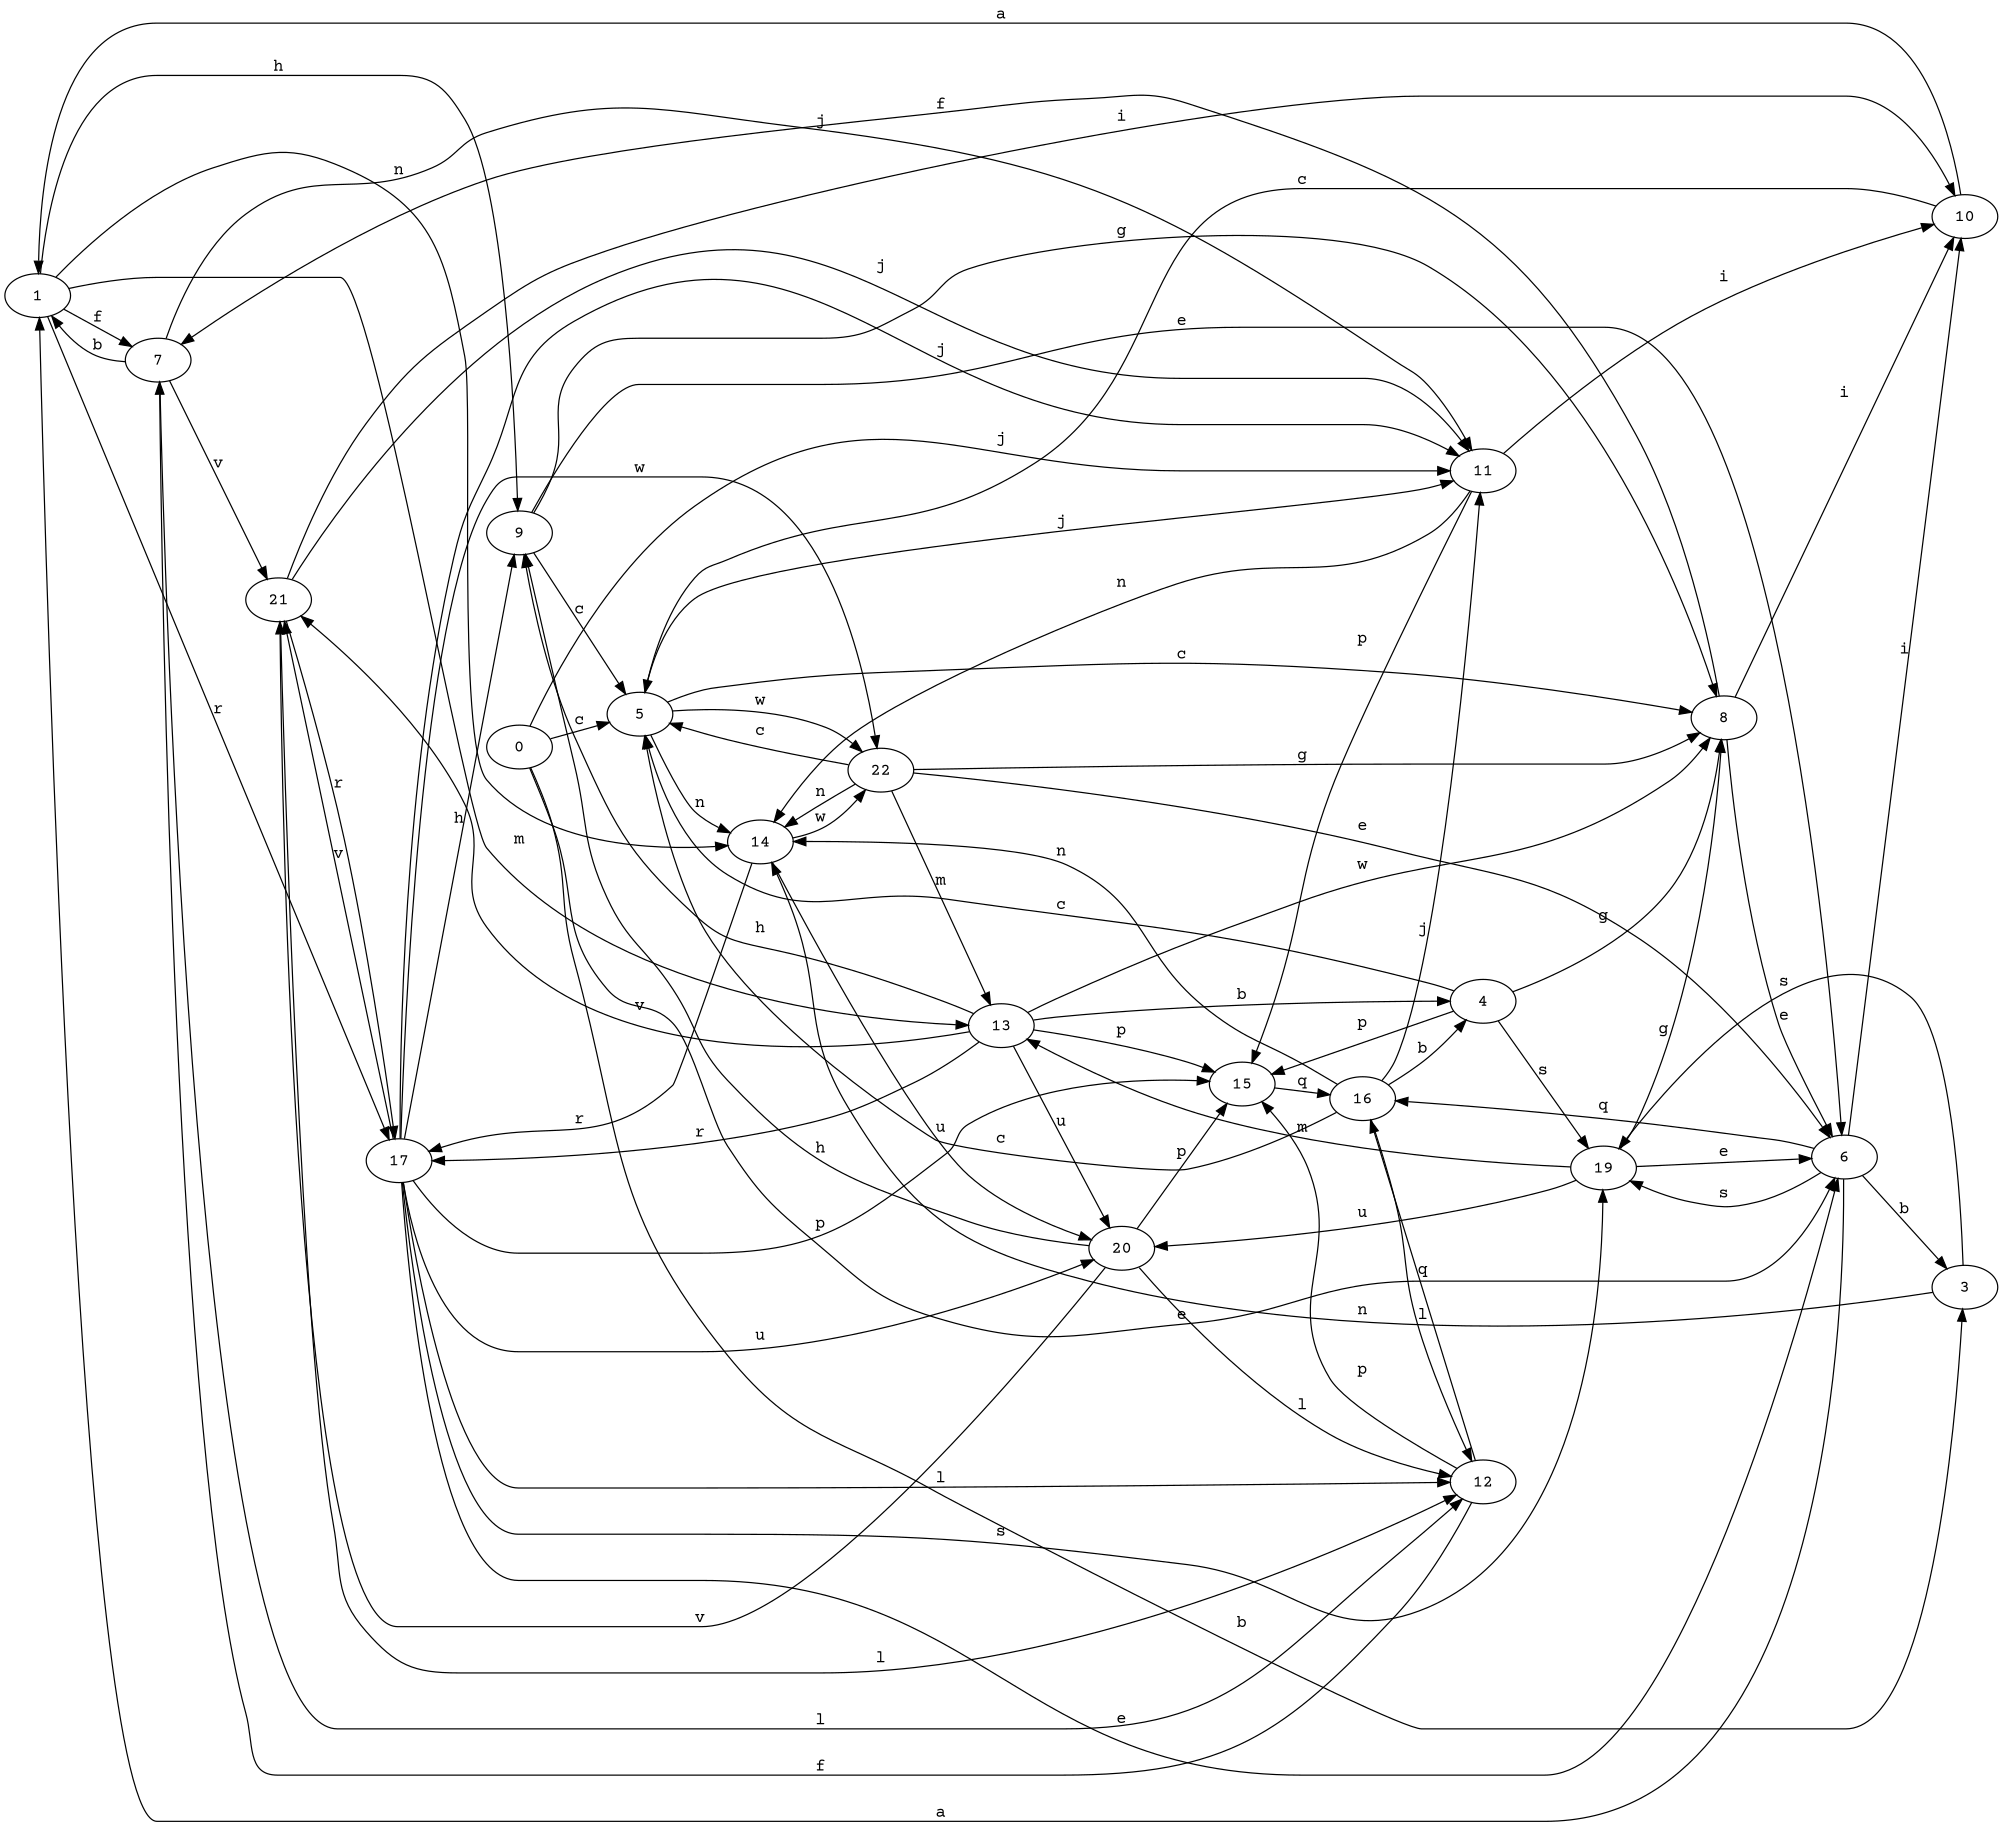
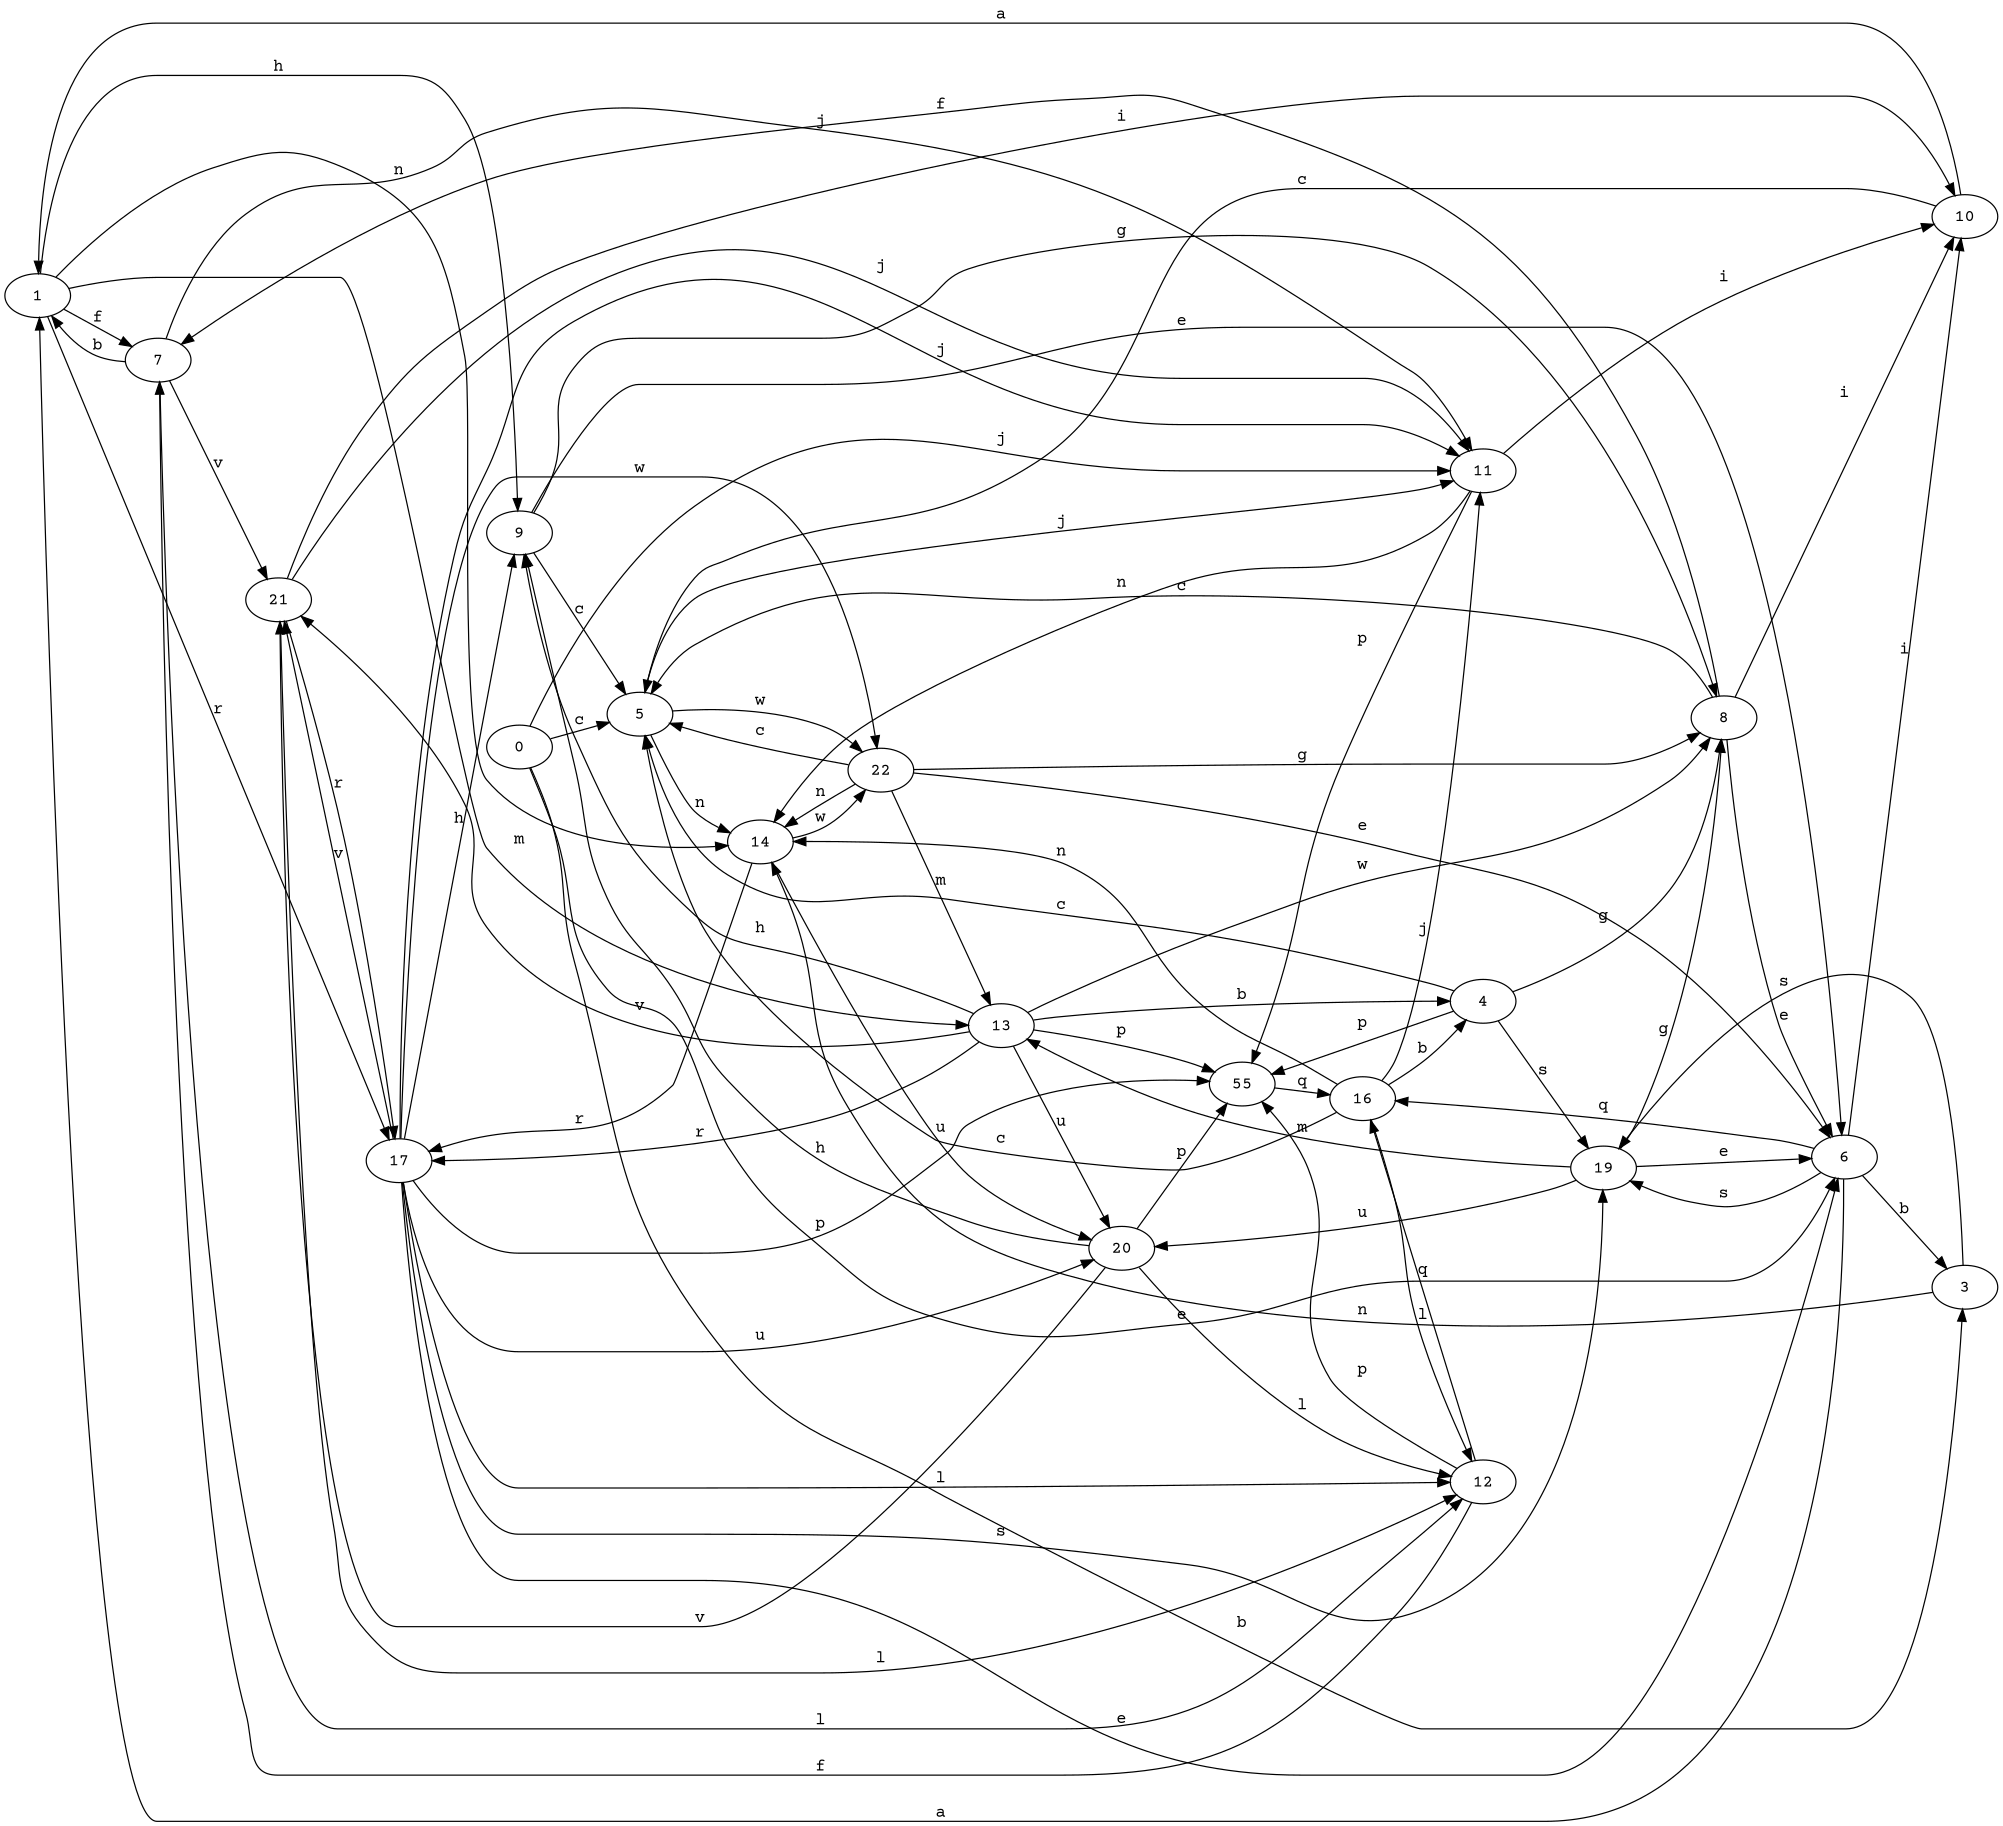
(1173, 663) -> (1185, 596)
(1242, 1084) -> (1242, 1084)
